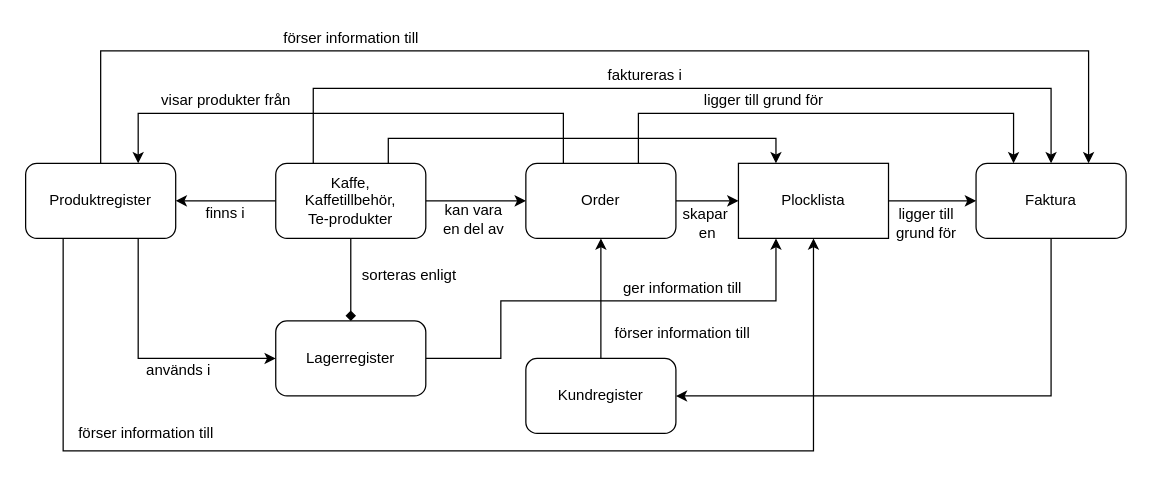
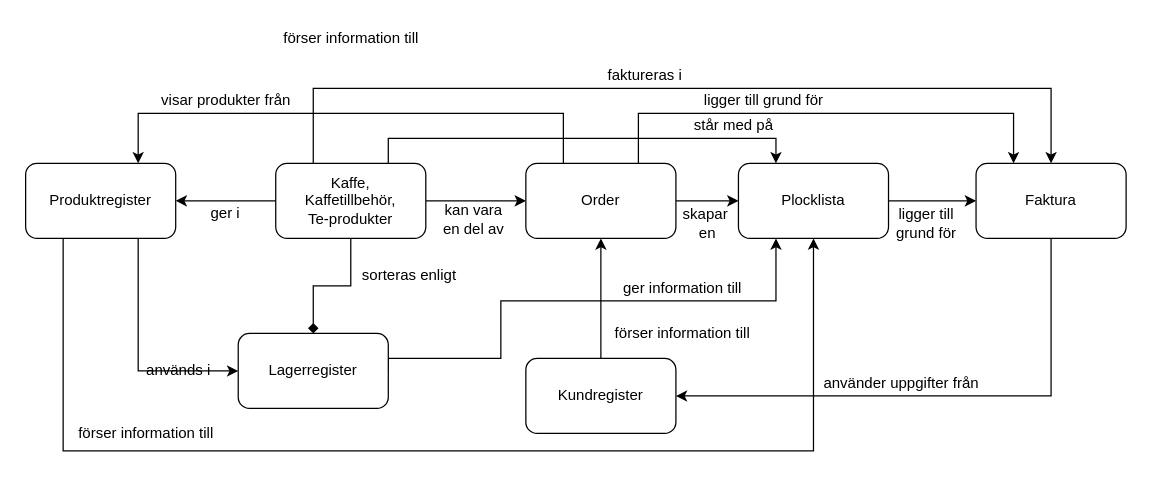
(590, 51) -> none
none -> (733, 126)
(813, 201) -> (813, 201)
(226, 213) -> (226, 213)
(351, 358) -> (313, 371)
none -> (901, 383)
